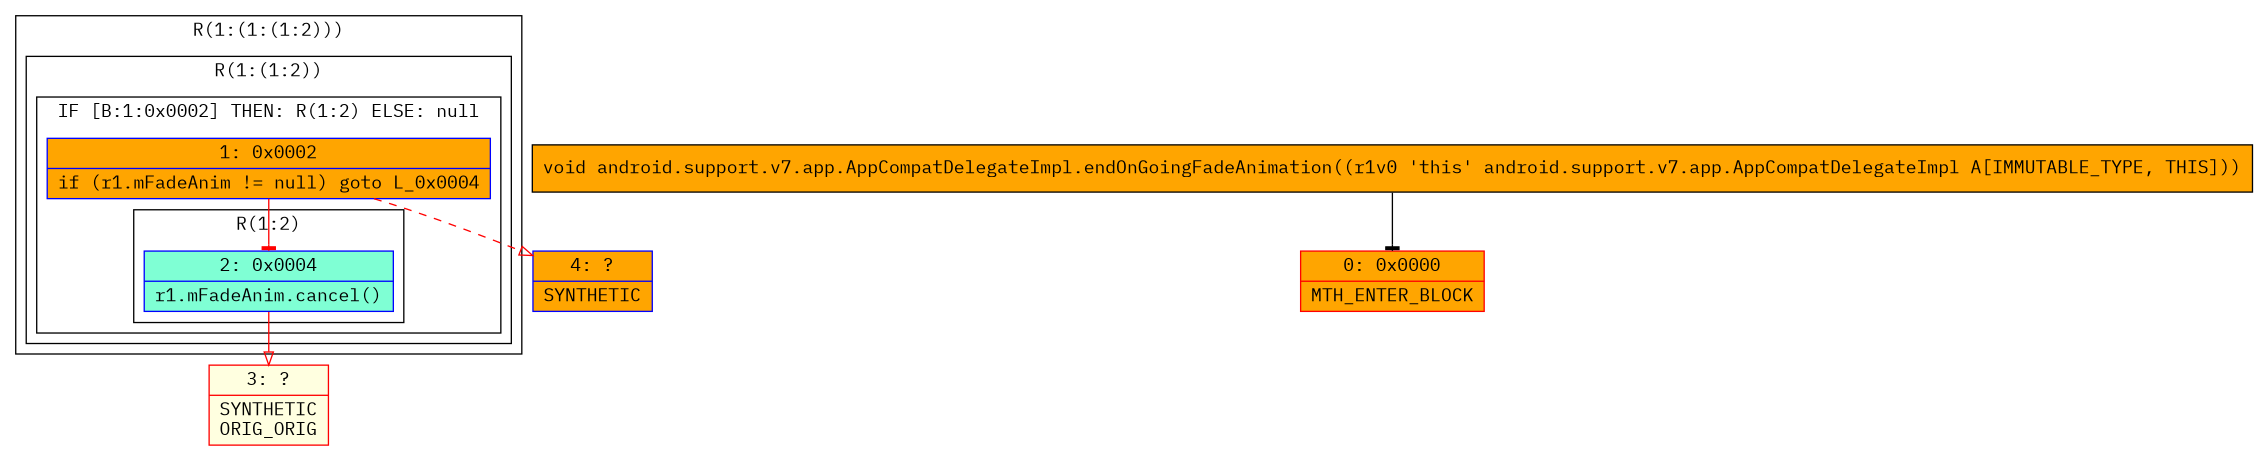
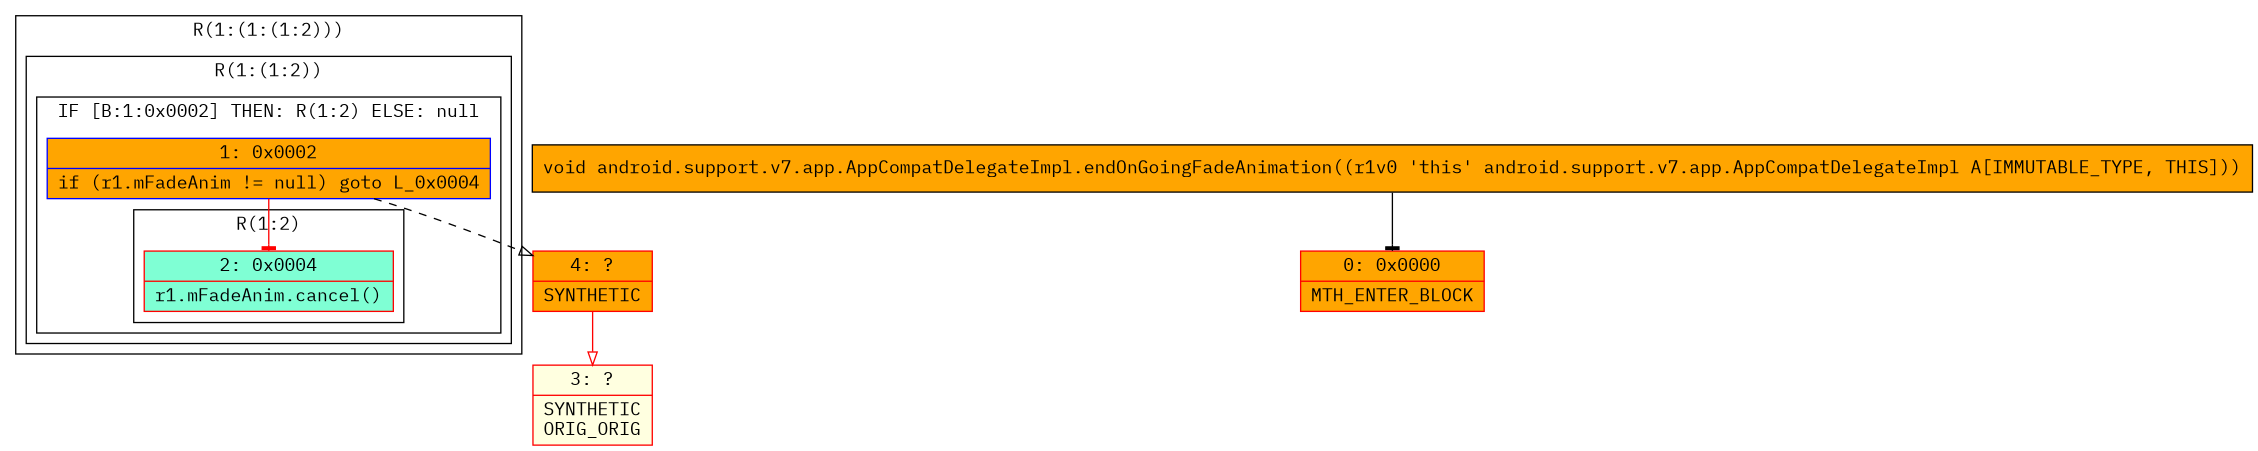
(448, 223) -> (448, 223)
(269, 281) -> (269, 281)
(593, 281) -> (593, 281)
(269, 332) -> (593, 332)
